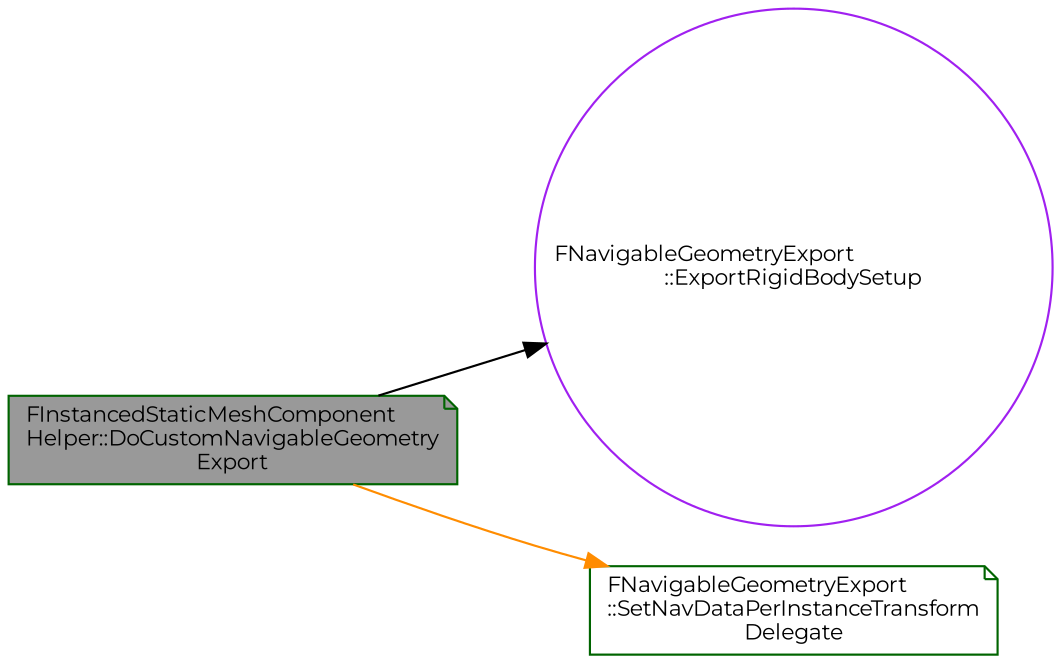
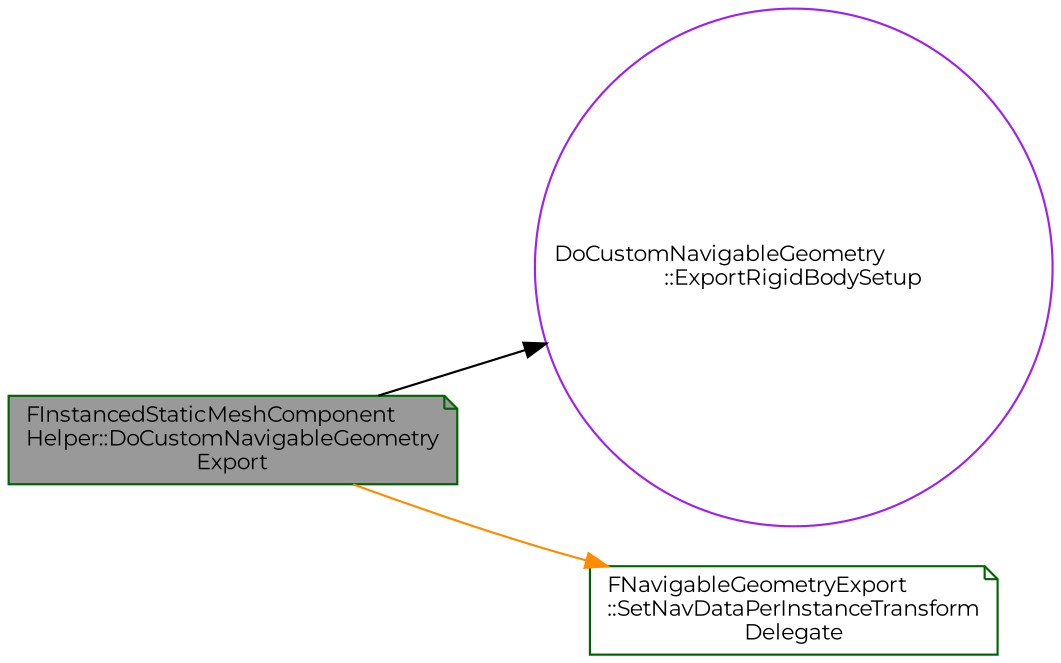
(794, 267) -> (794, 267)
